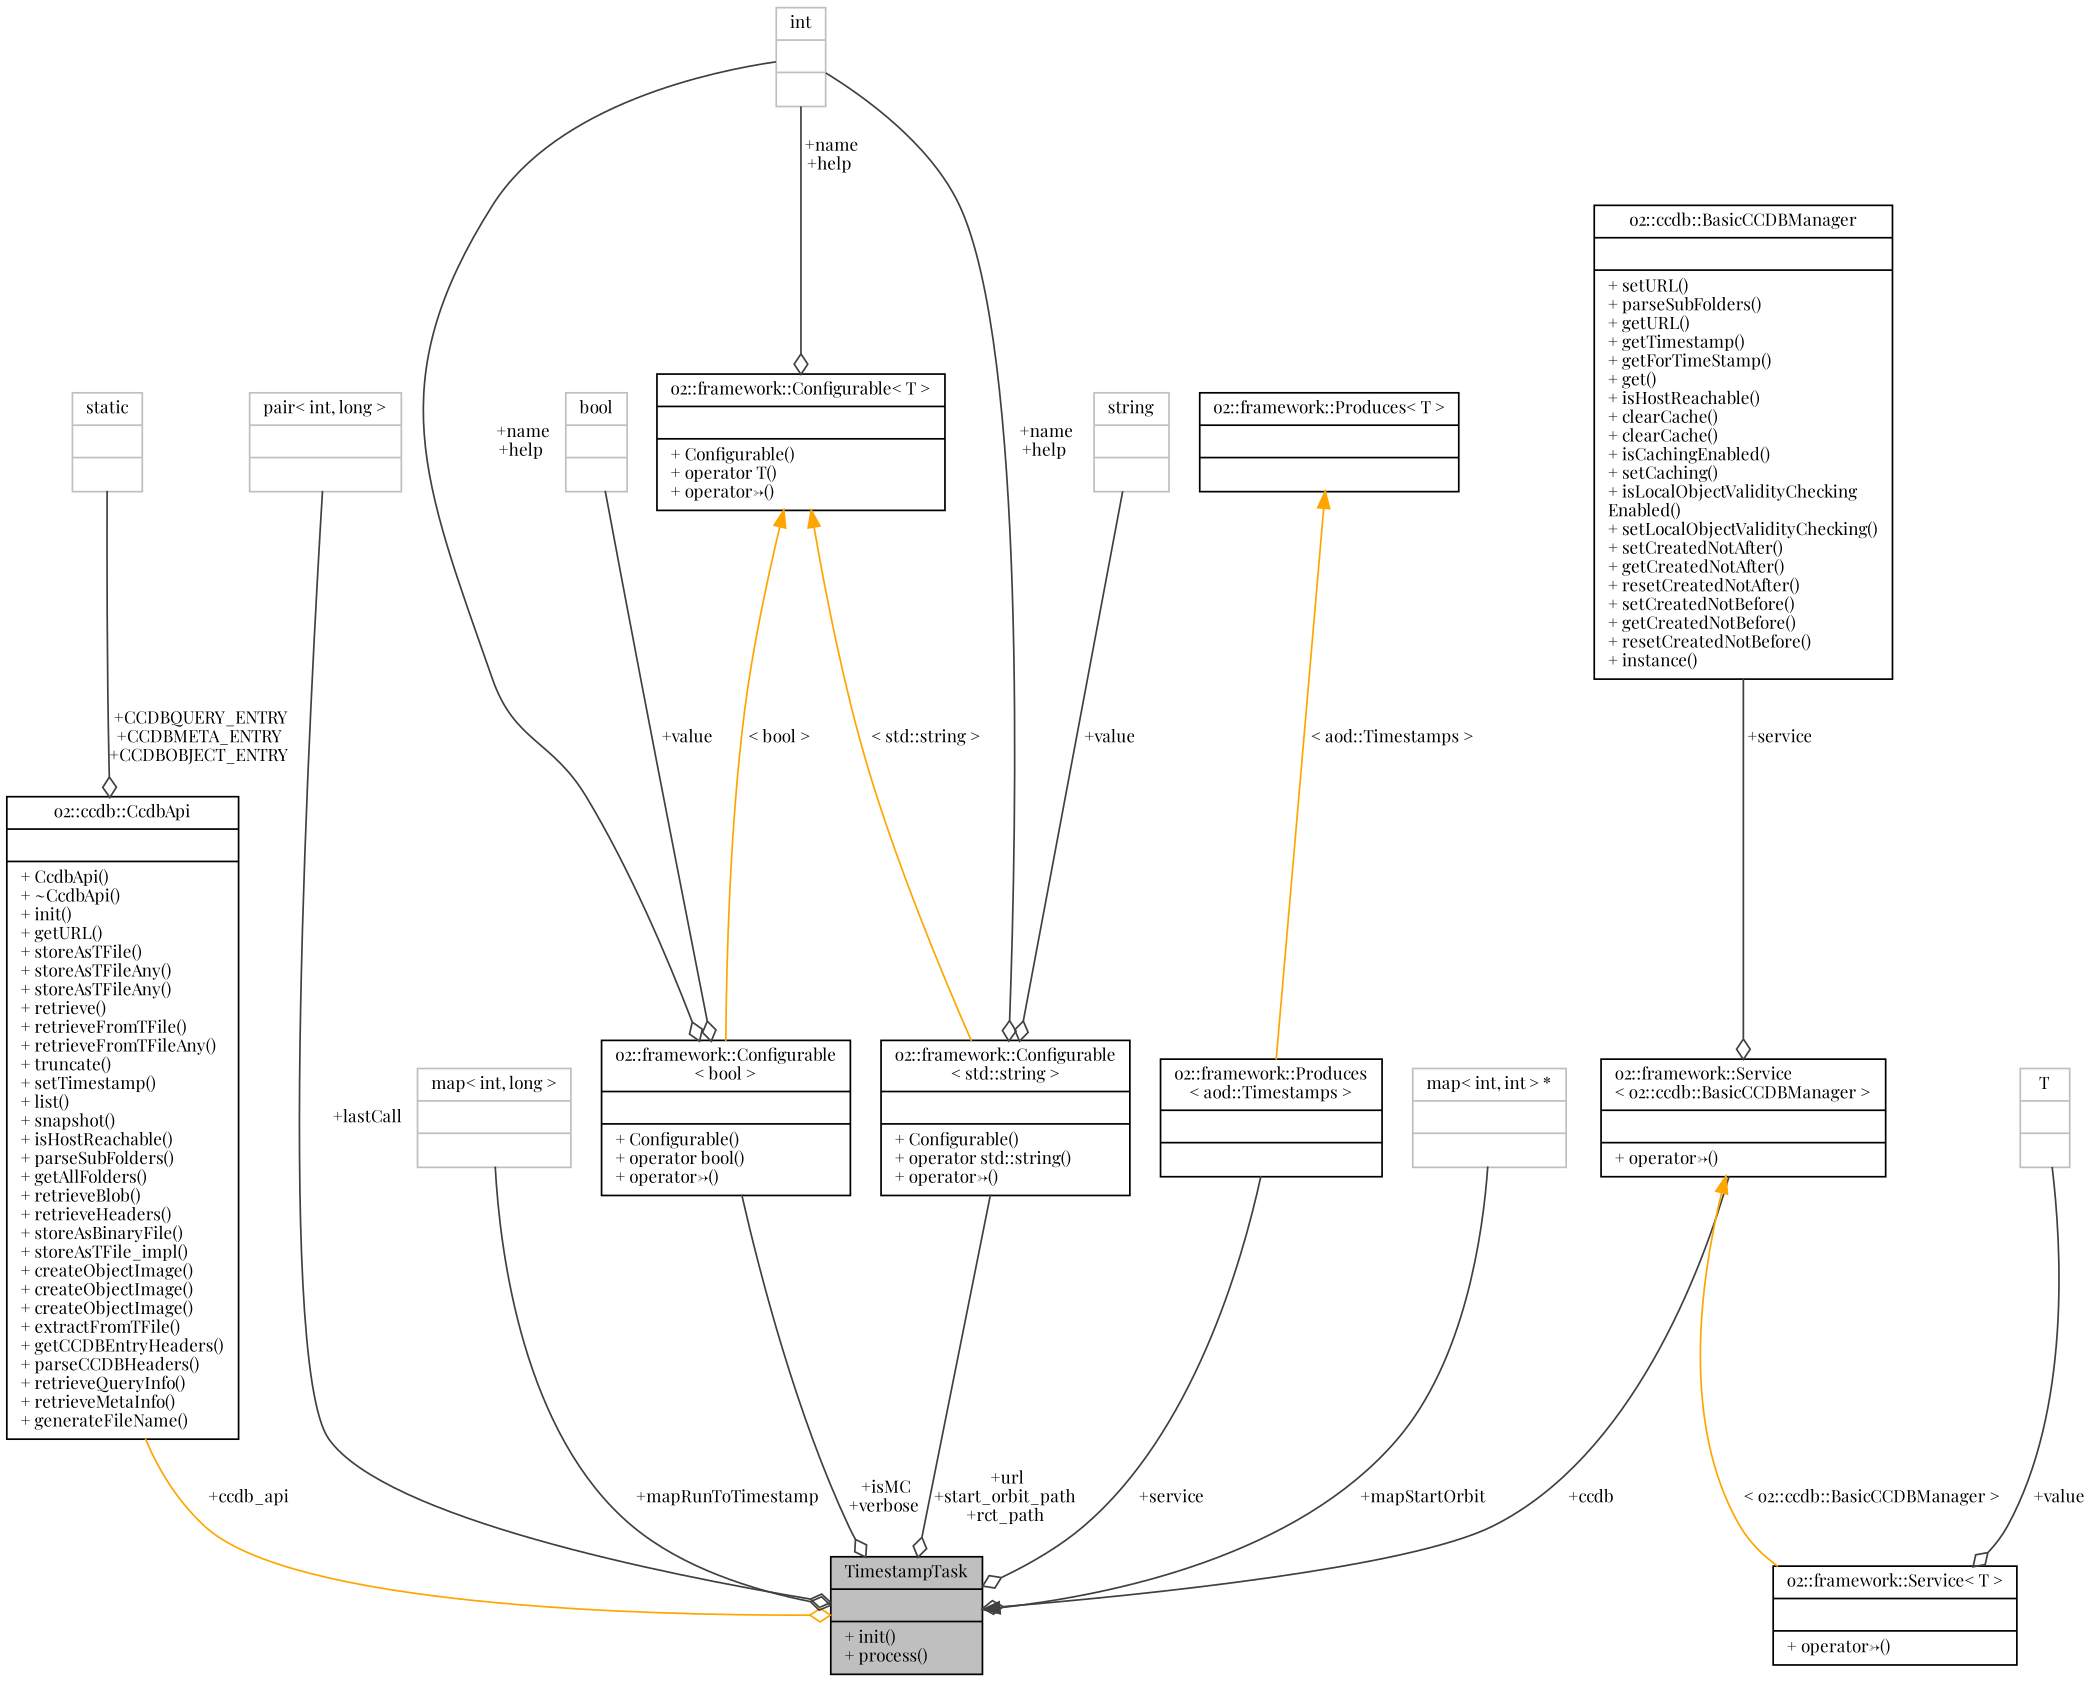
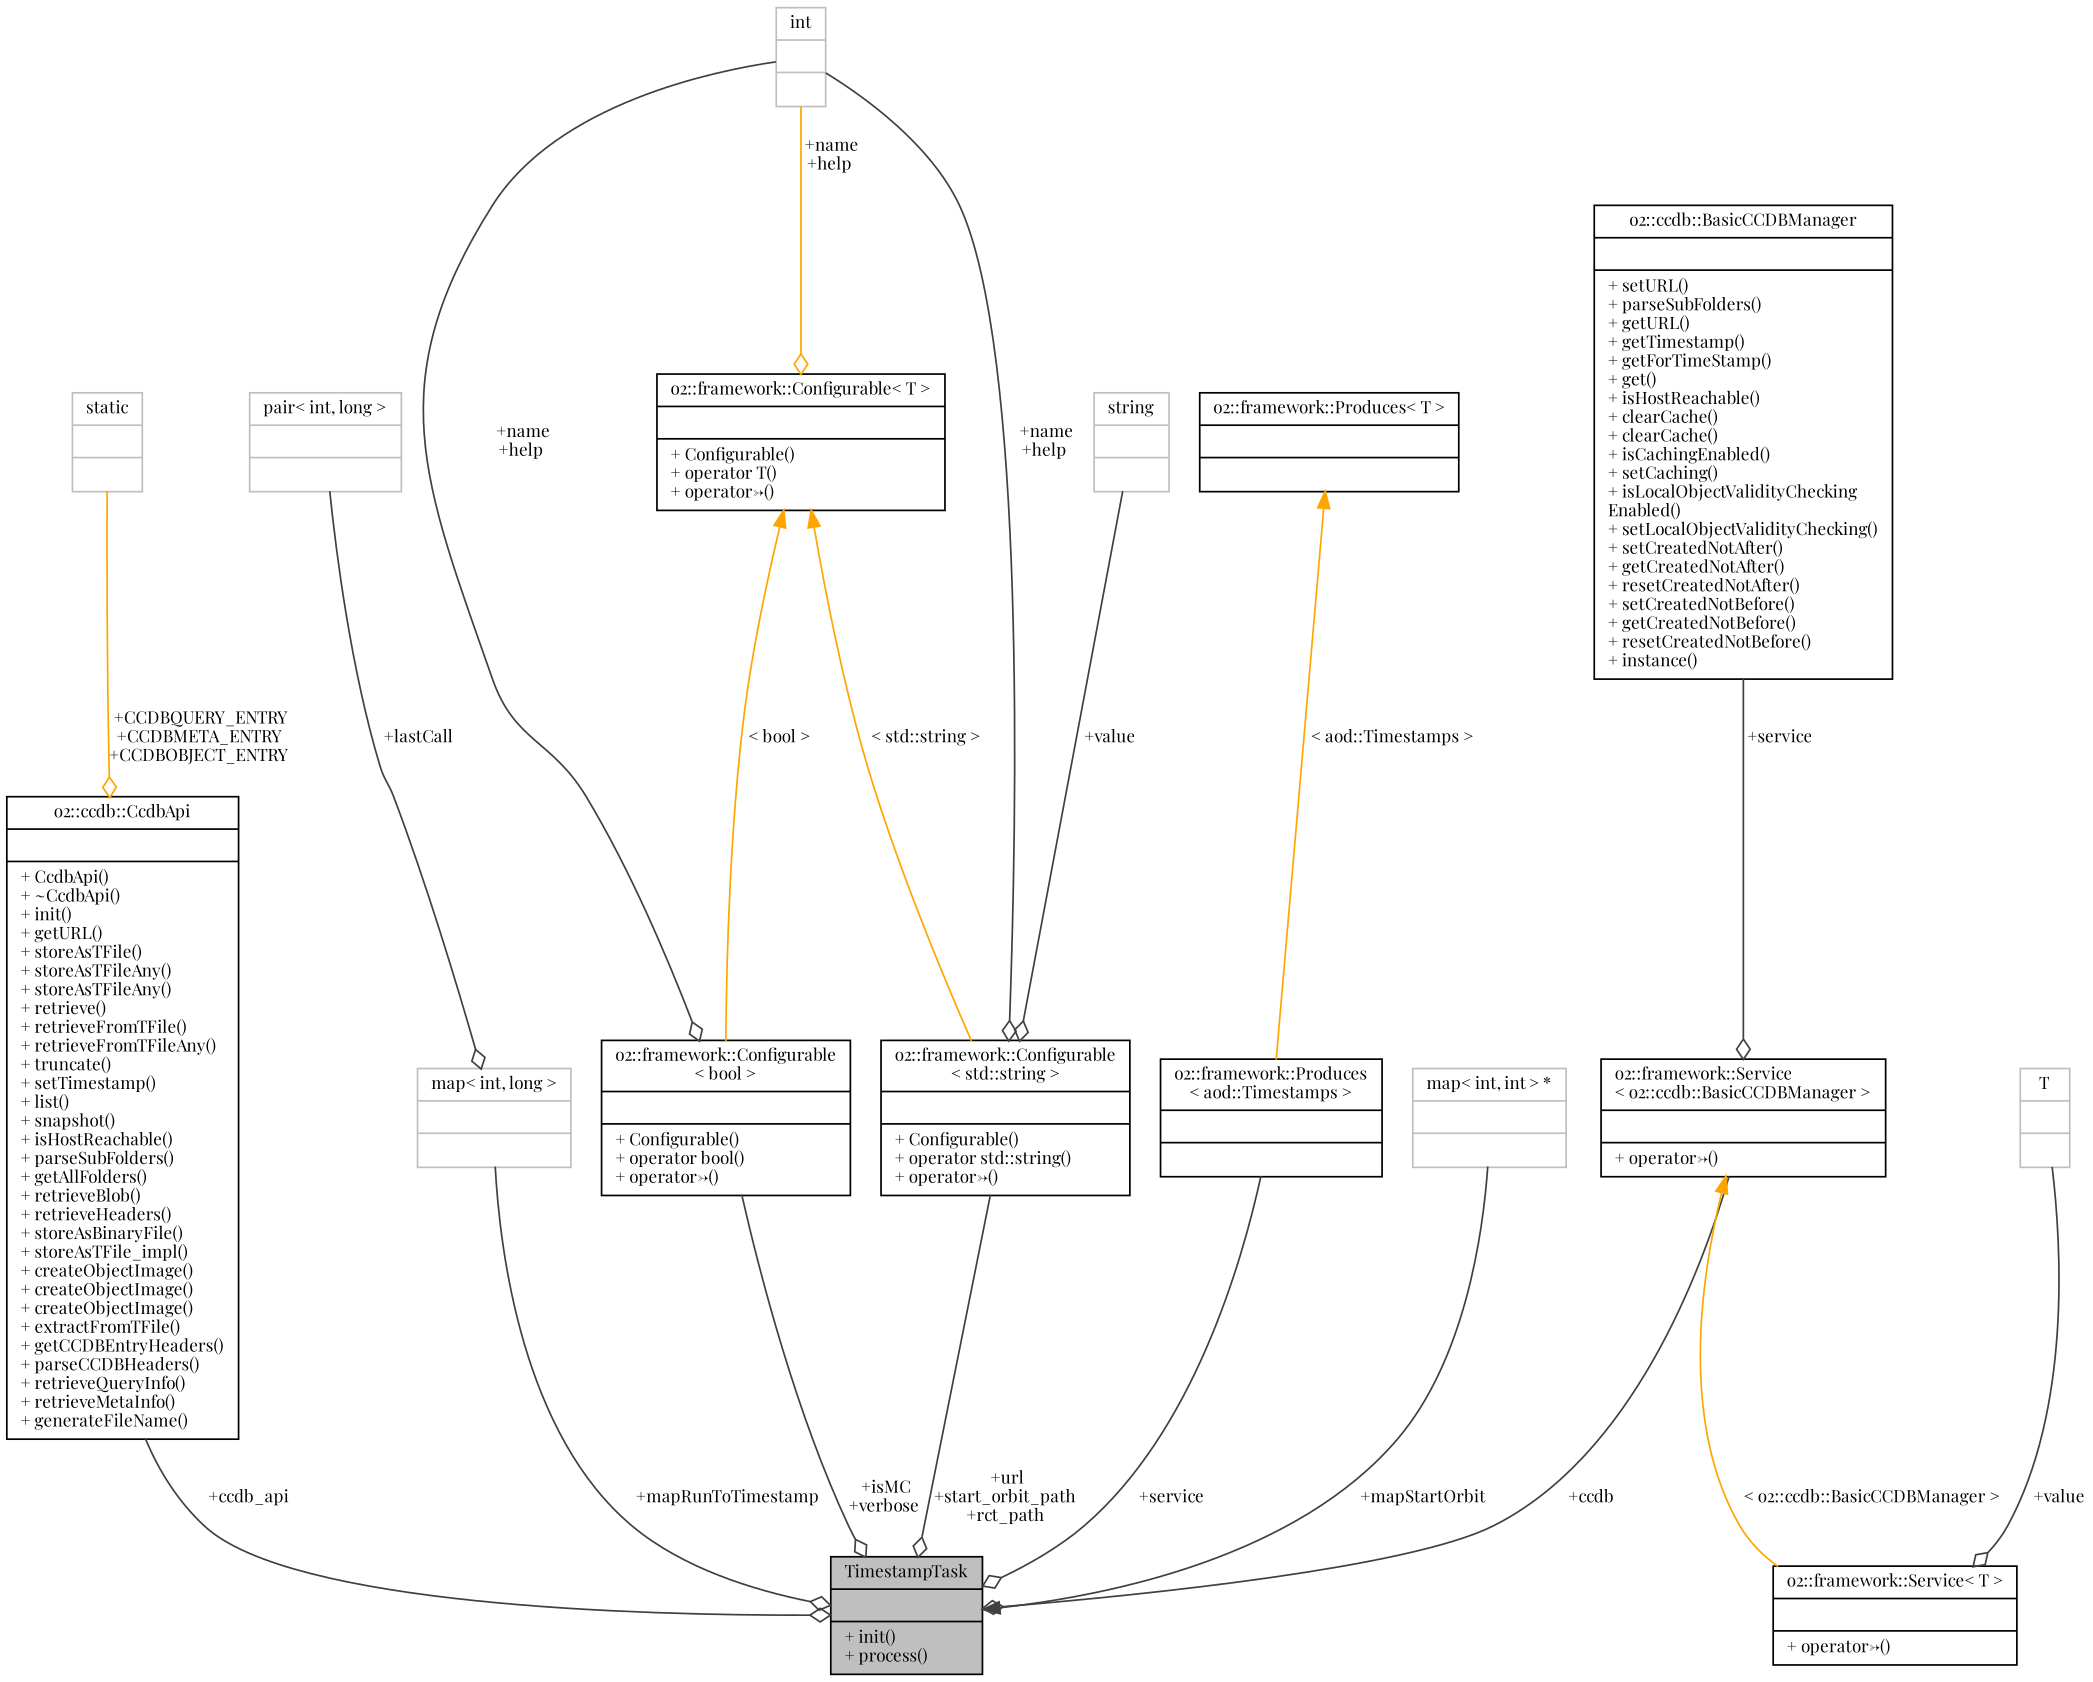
(801, 230) -> (801, 230)
(596, 442) -> none
(107, 634) -> (107, 634)
(301, 1223) -> (383, 775)
(448, 1597) -> (448, 1597)
